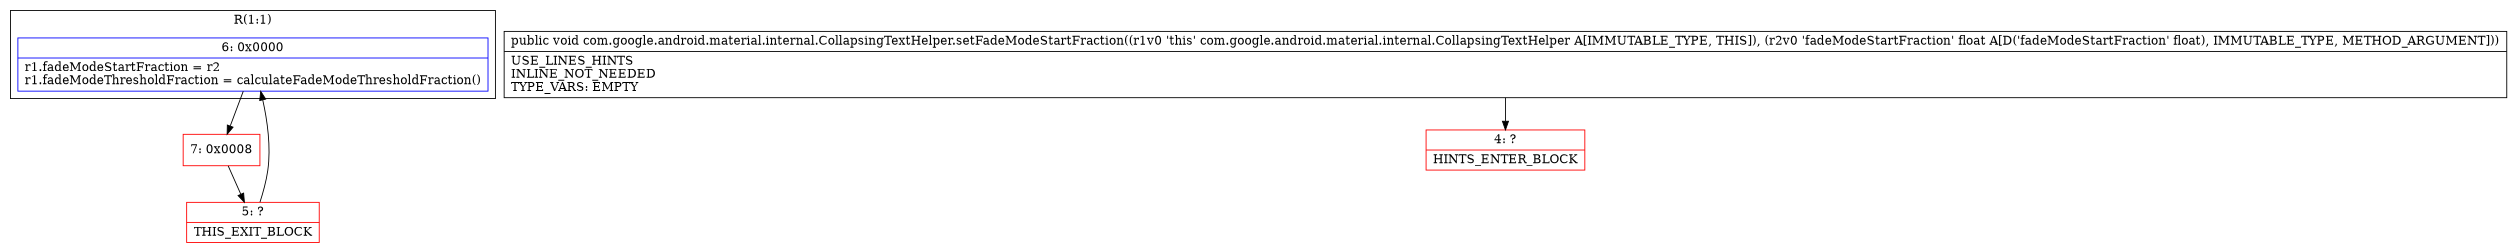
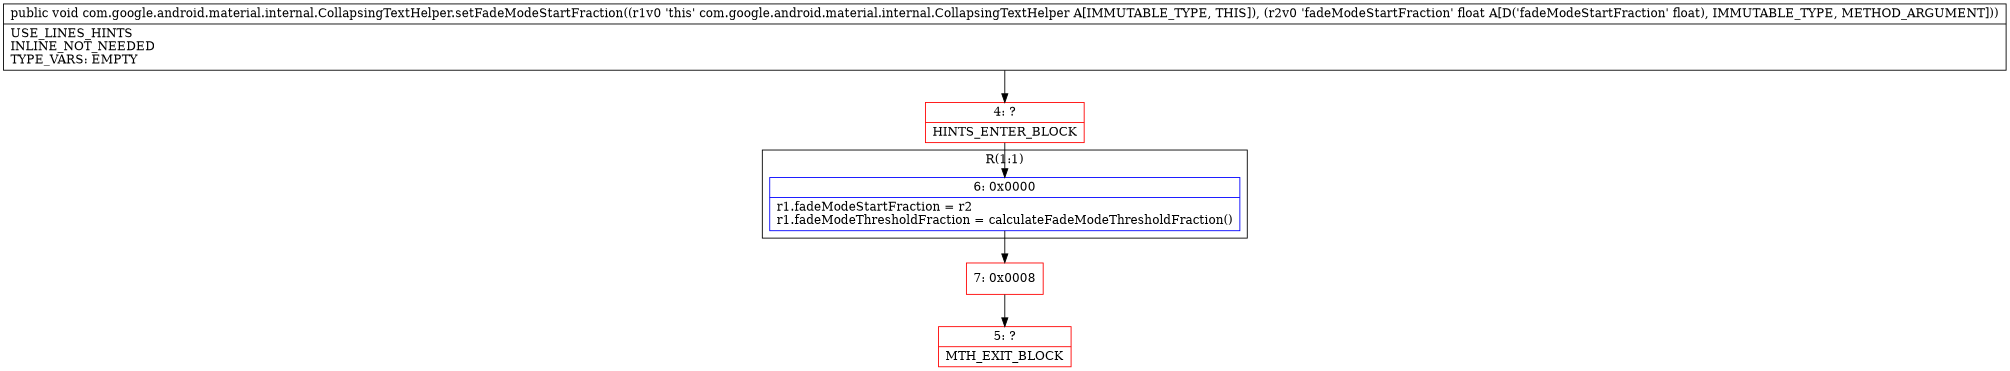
(269, 151) -> (1005, 156)
(253, 232) -> (1005, 356)
